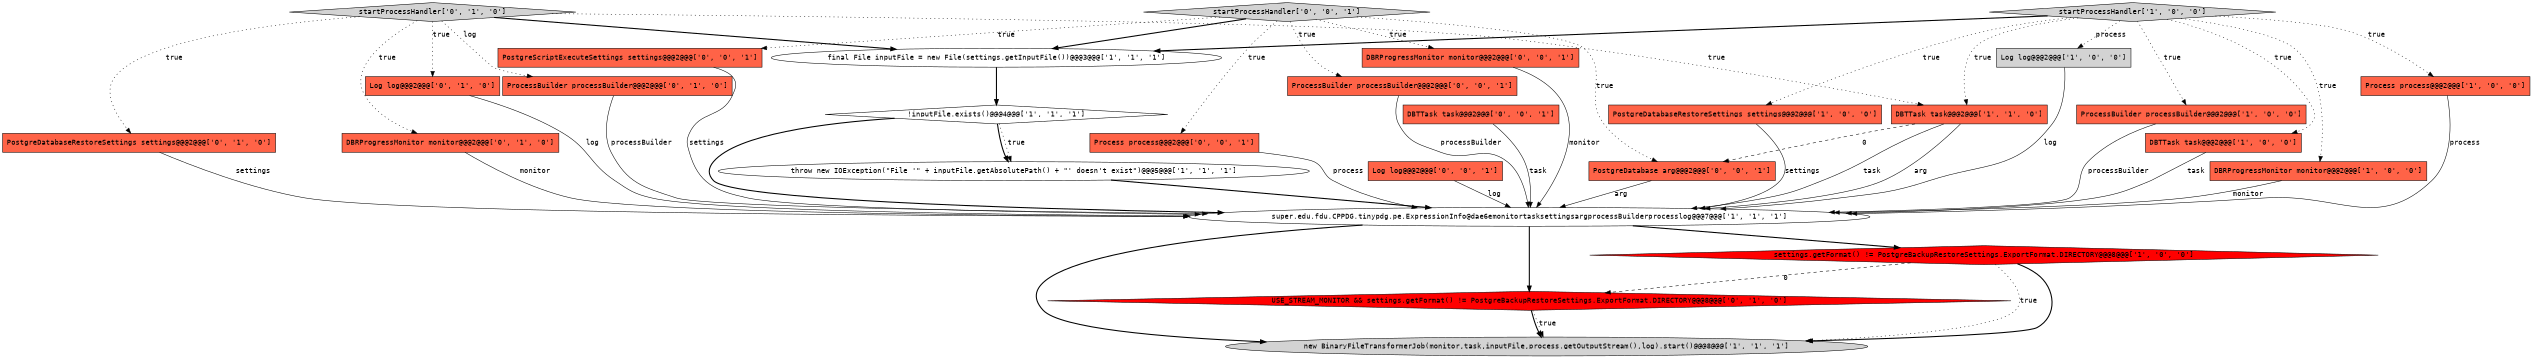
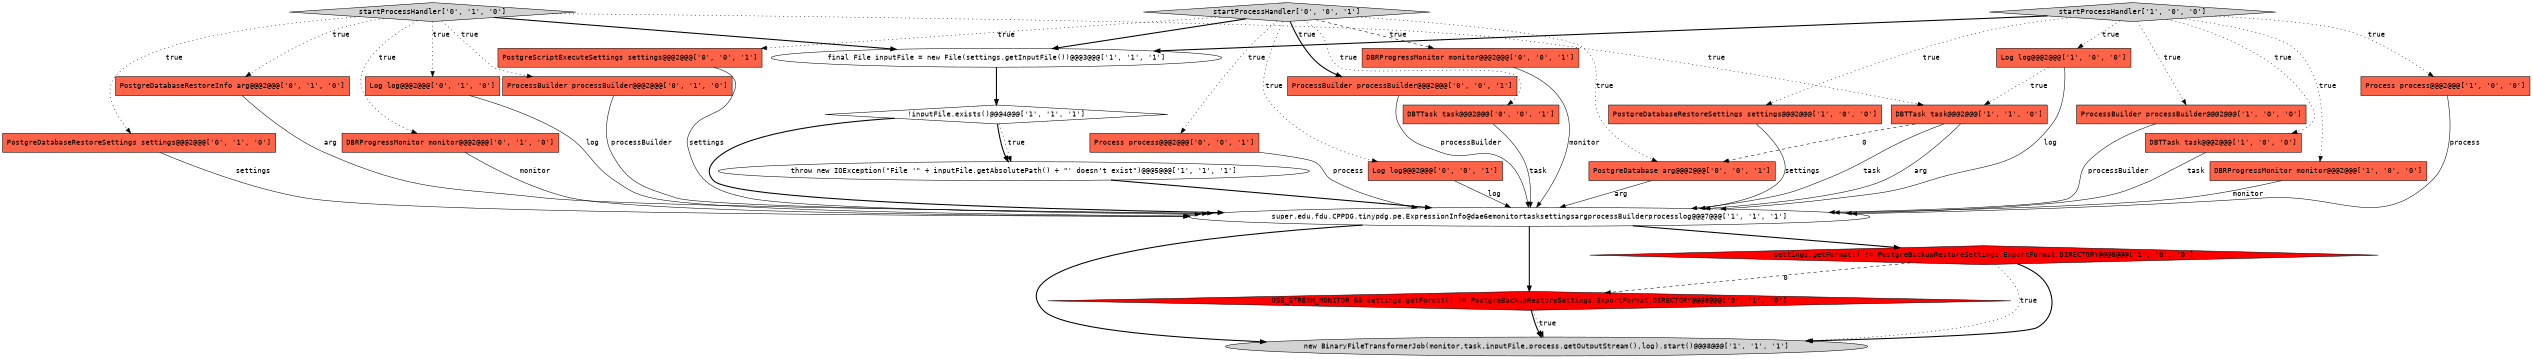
(1372, 33) -> (1372, 33)
(470, 35) -> (470, 35)
(1998, 35) -> (2019, 85)
(2111, 35) -> (2111, 35)
(1308, 53) -> (1308, 53)
(2064, 58) -> (2064, 58)
none -> (1413, 71)
none -> (233, 86)
none -> (1281, 115)
